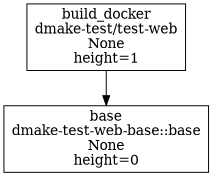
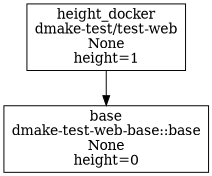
(106, 37) -> (106, 37)
